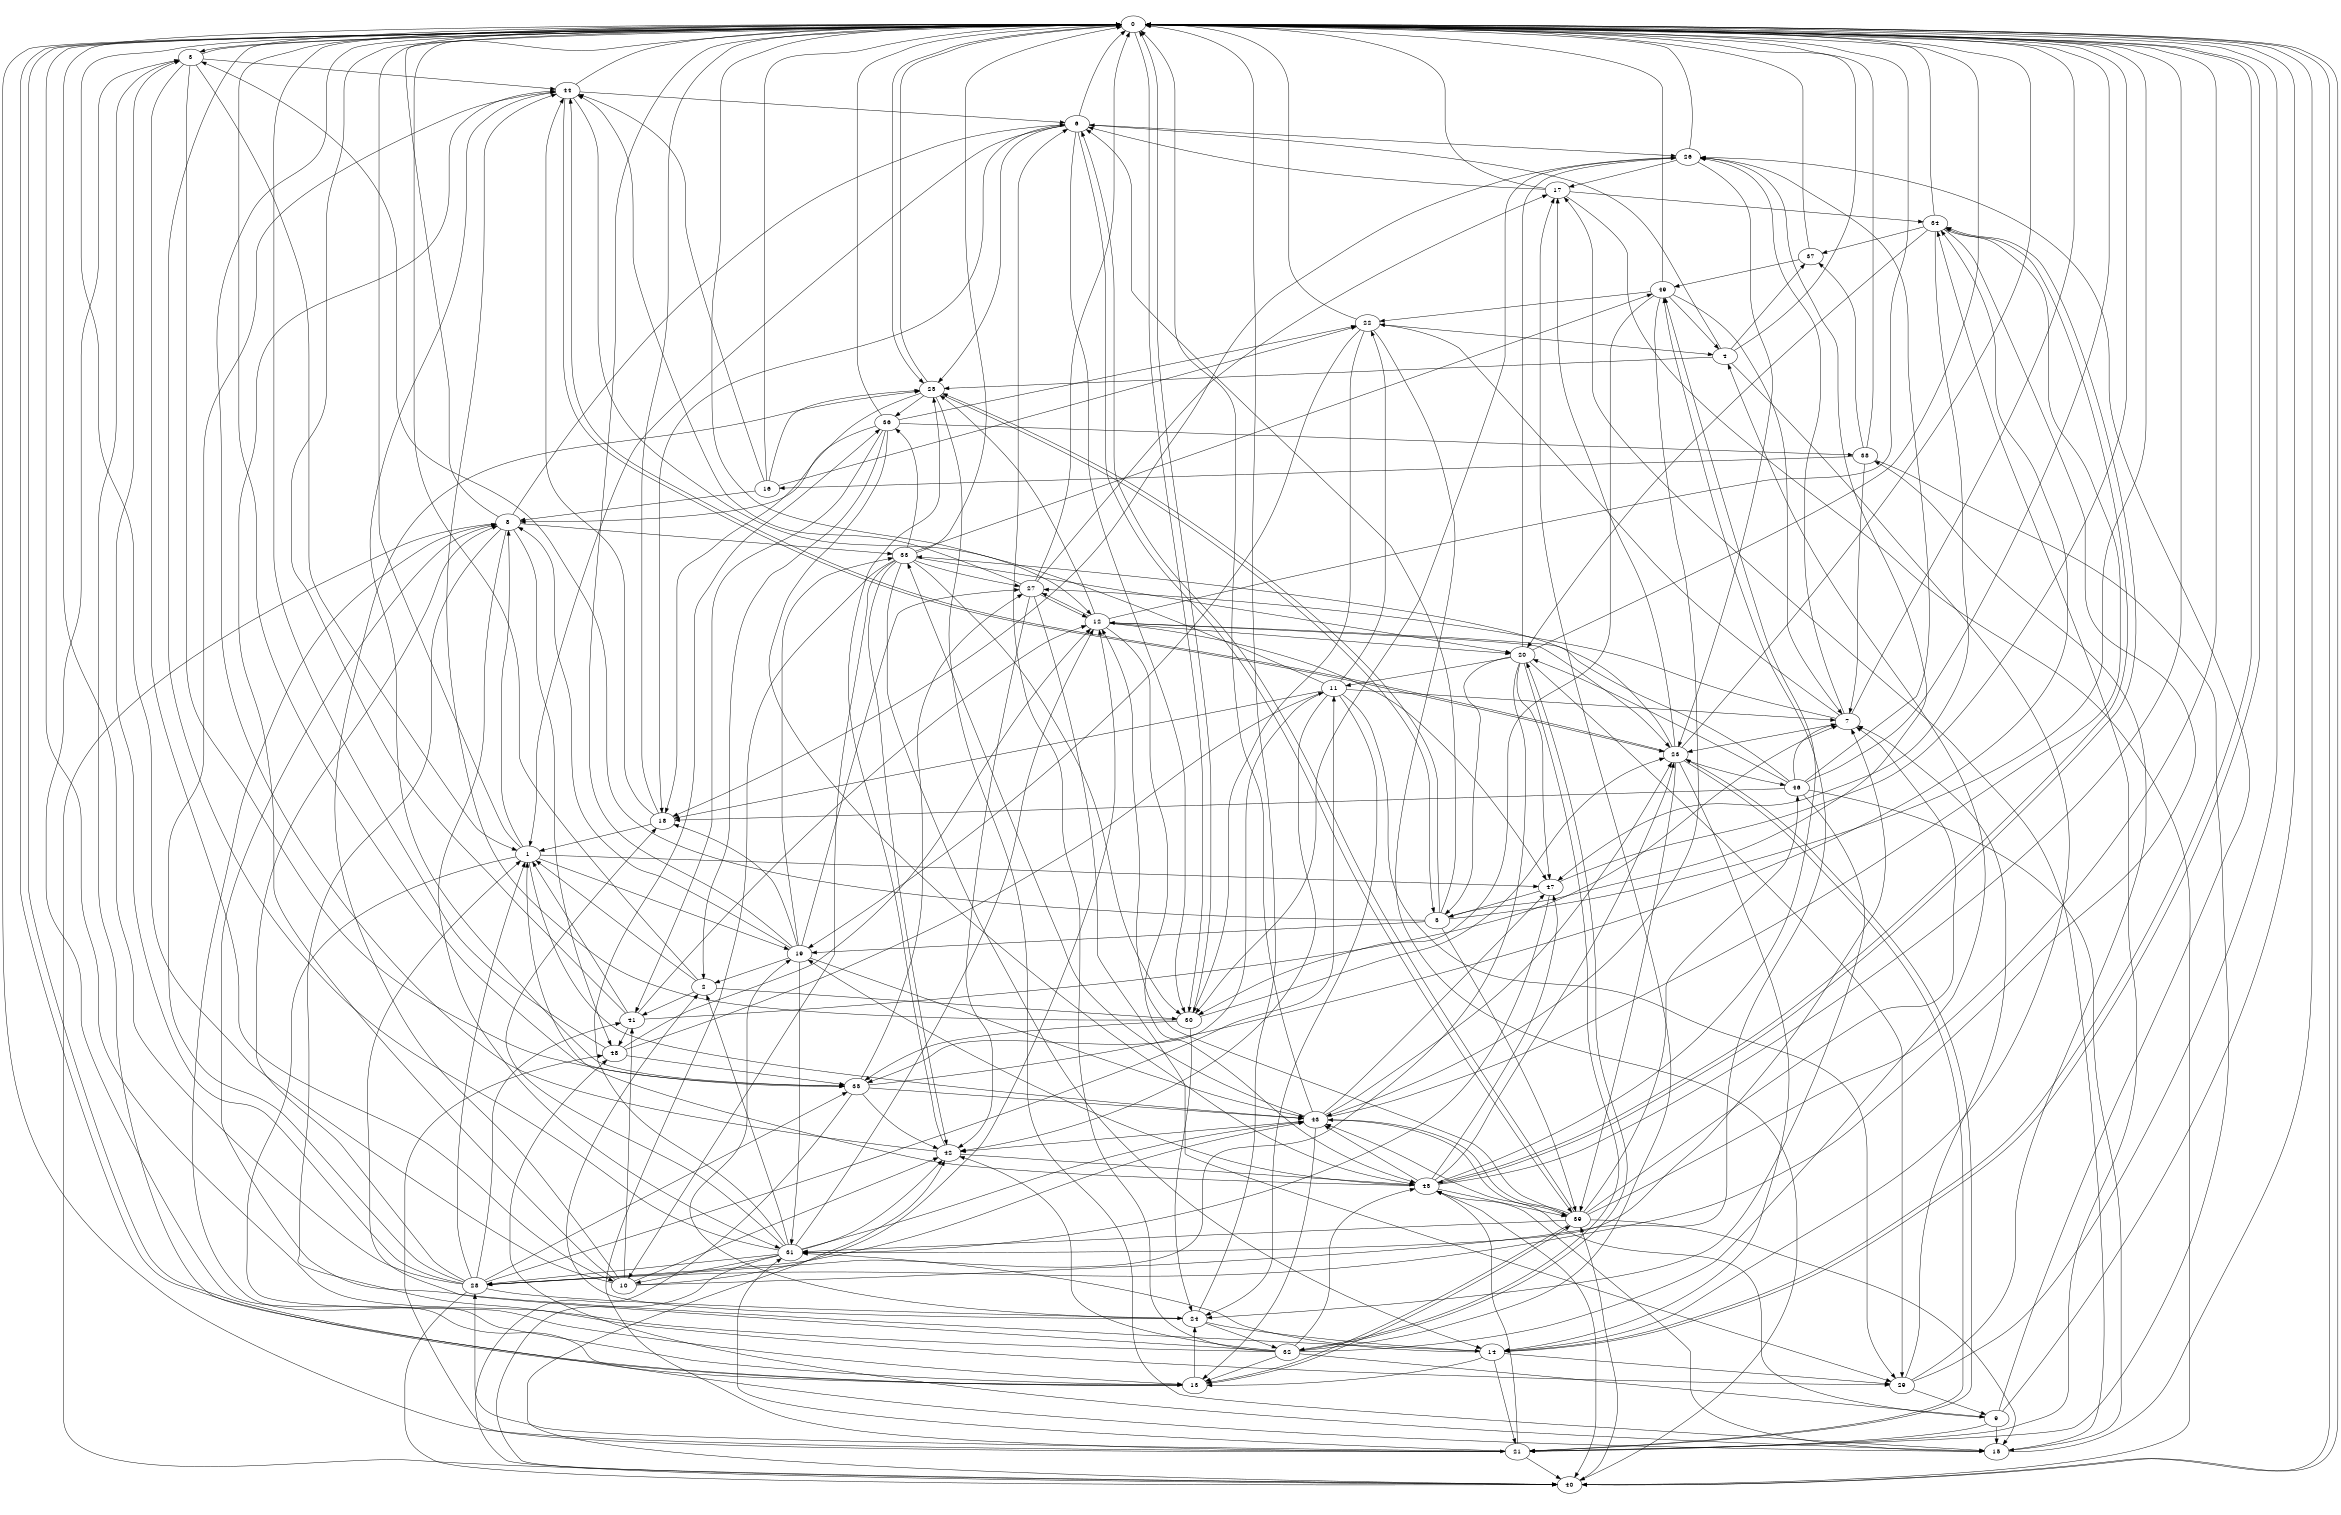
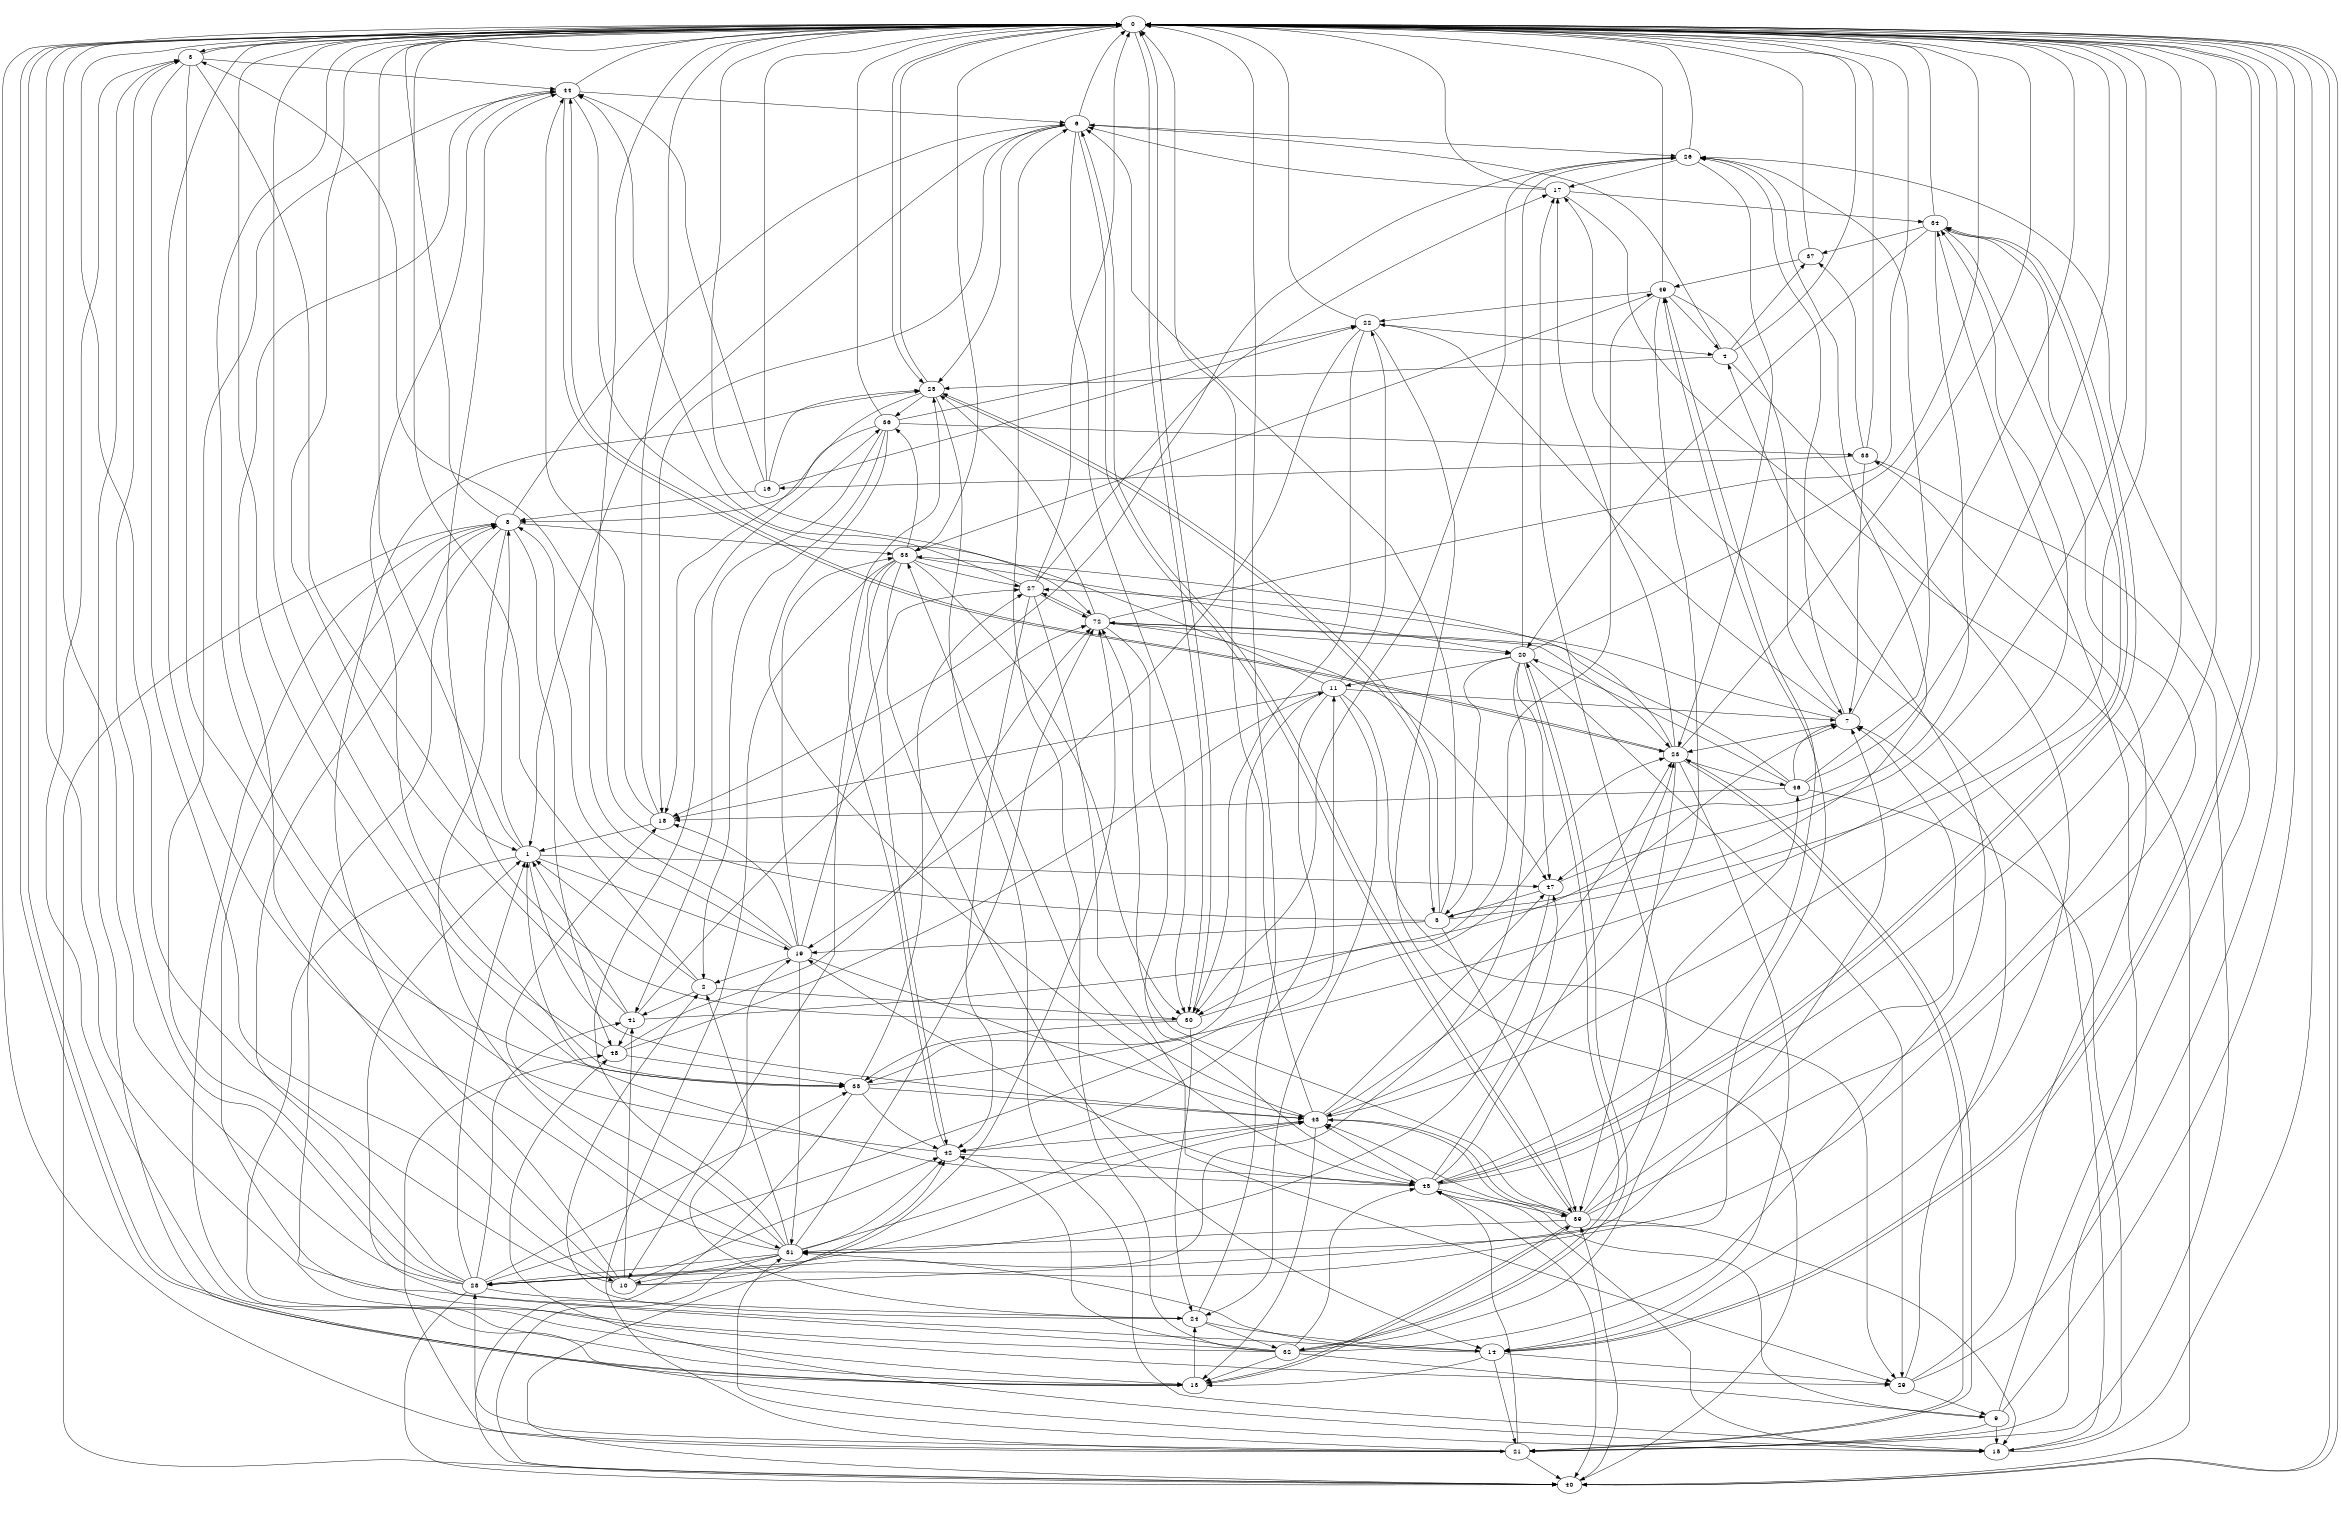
(967, 250) -> (958, 238)
(1097, 622) -> (1097, 622)
(1713, 1247) -> none
